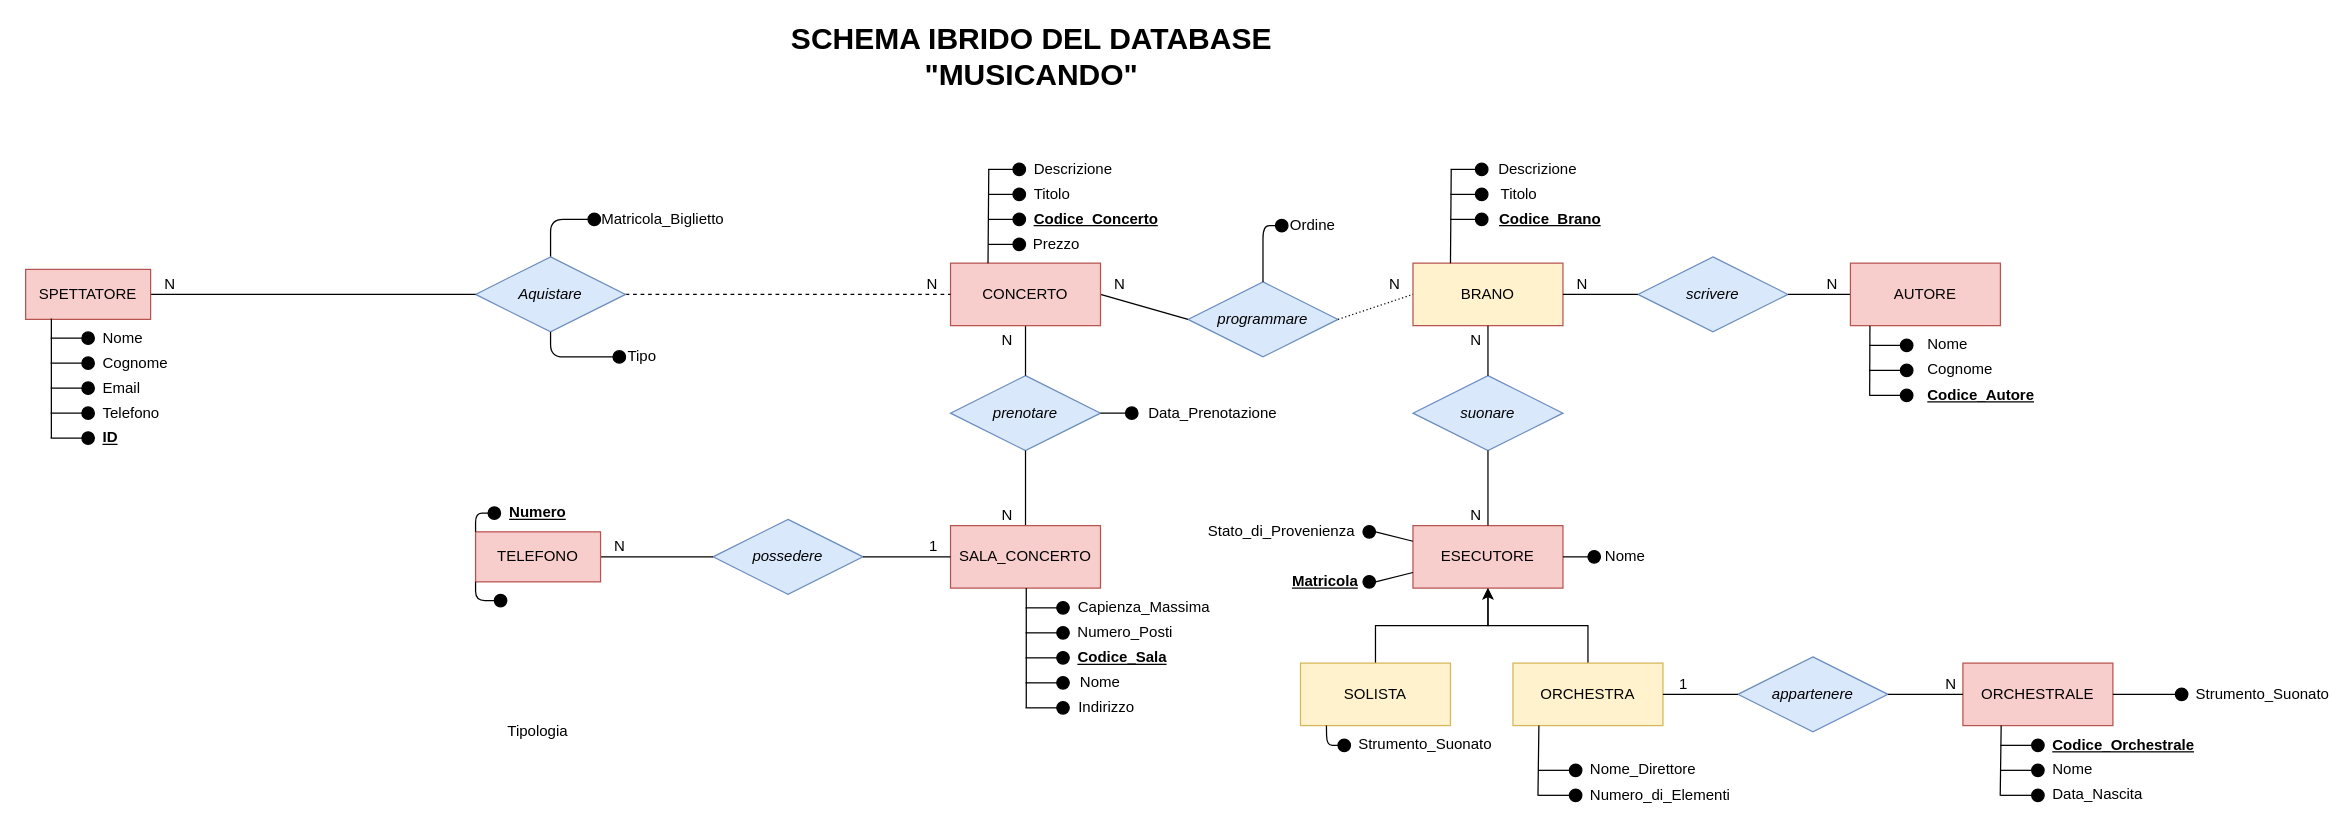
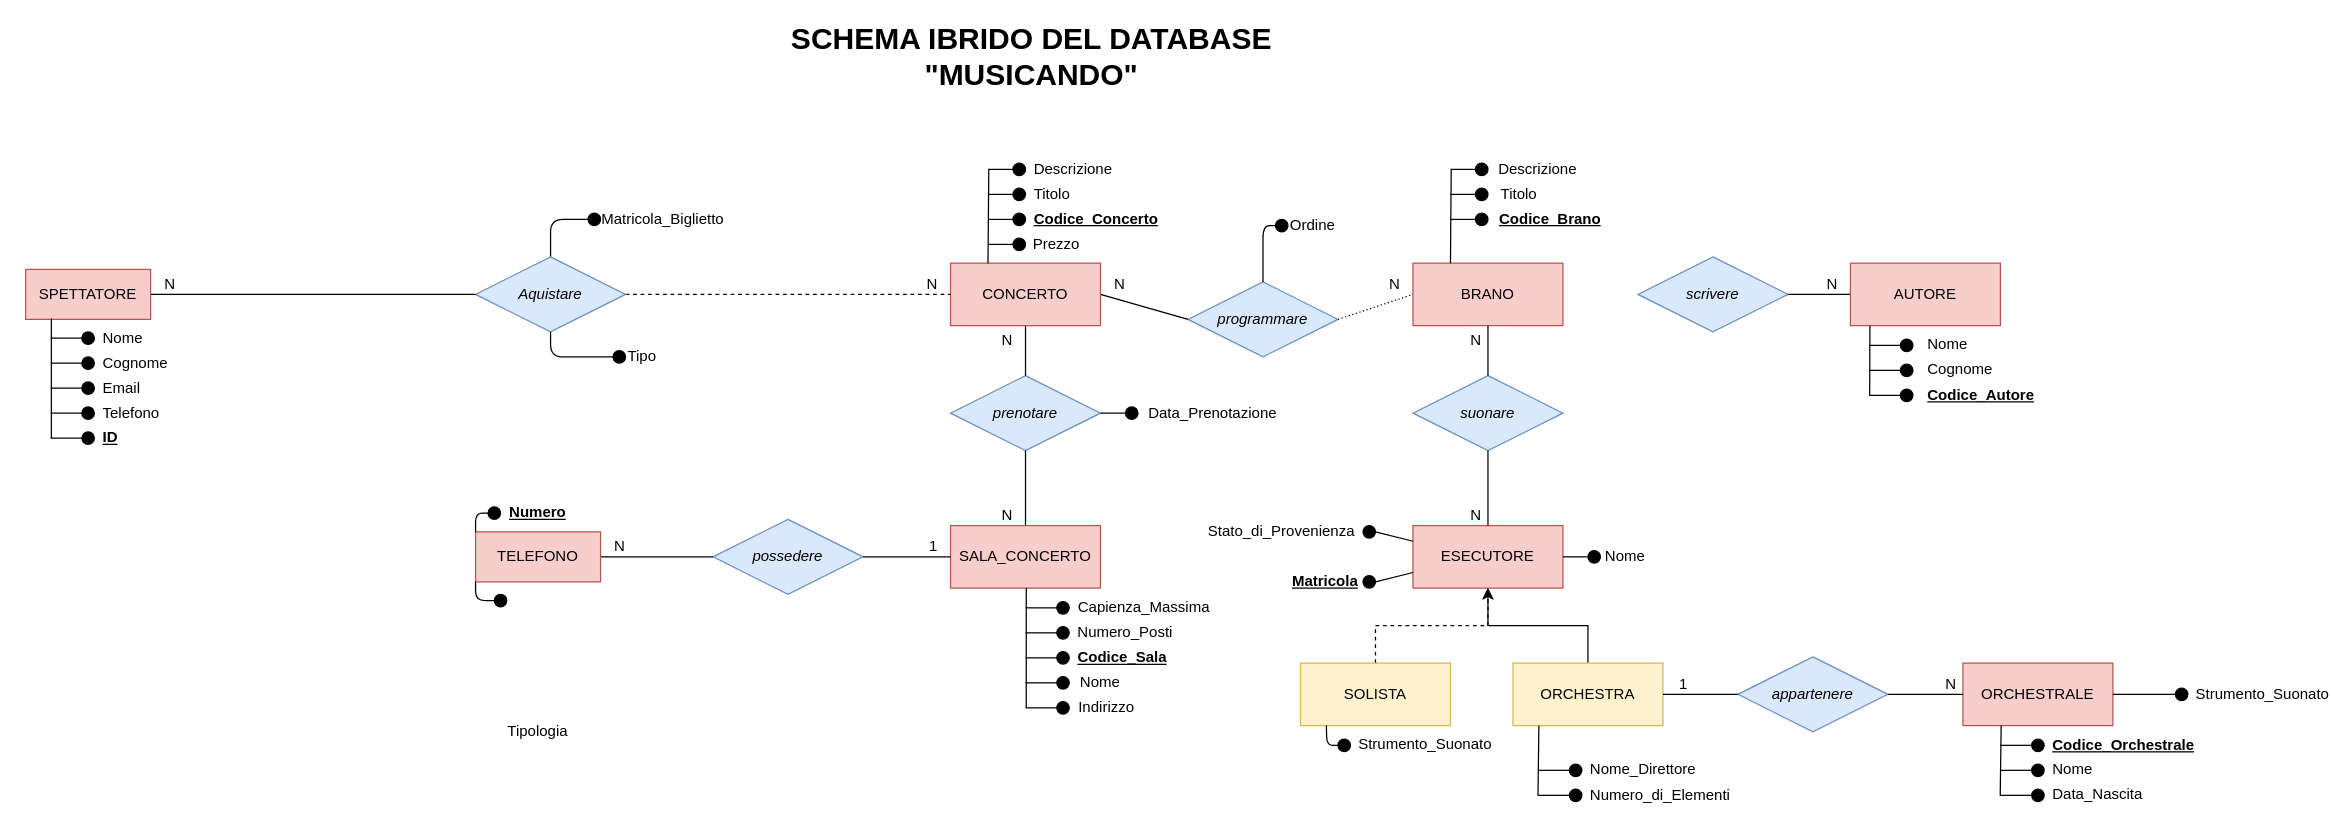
(1488, 294) -> (1488, 294)
(1601, 294) -> none
(1414, 626) -> (1414, 626)
